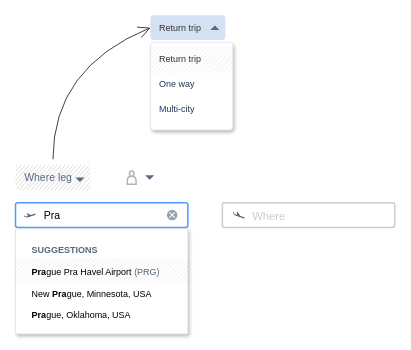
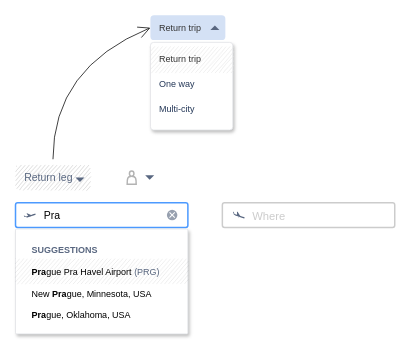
(48, 178) -> (51, 178)
